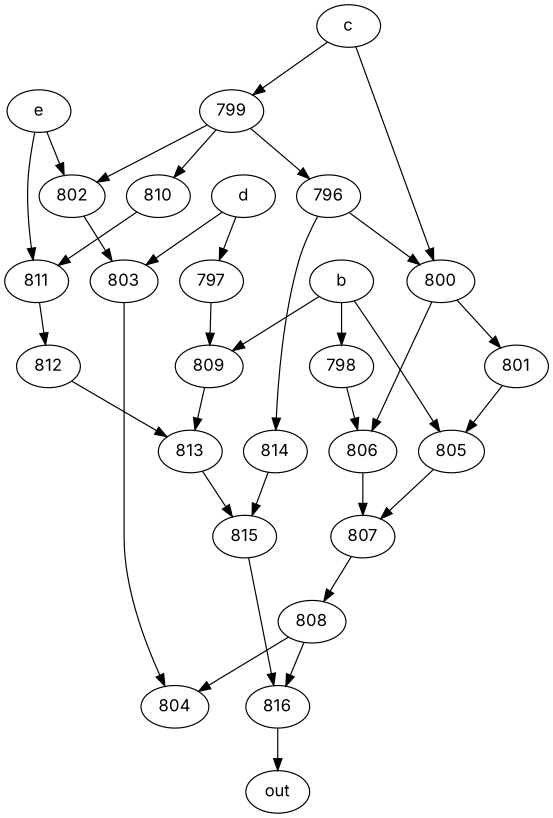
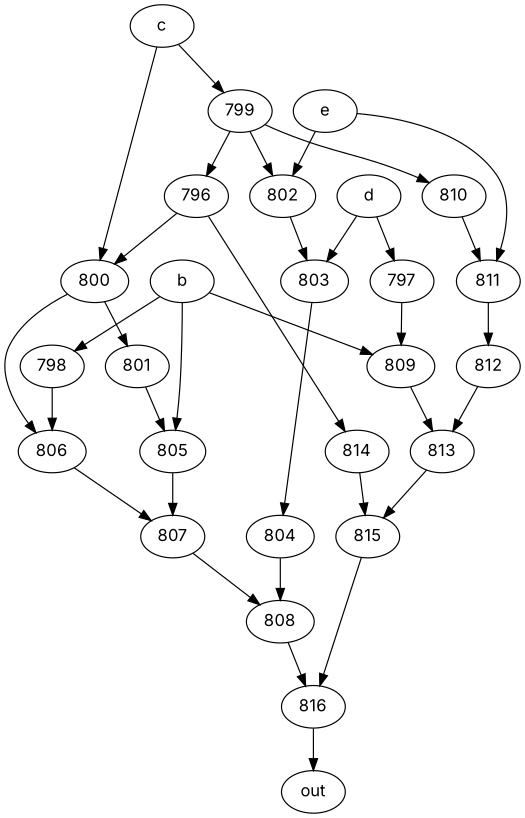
(249, 661) -> (280, 573)
